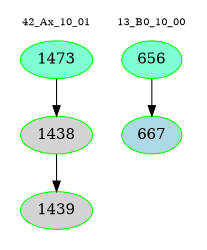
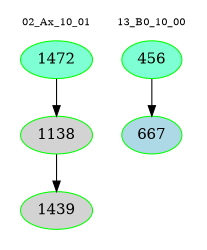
(57, 23) -> (57, 23)
(57, 60) -> (57, 60)
(152, 60) -> (152, 60)
(57, 135) -> (57, 135)
